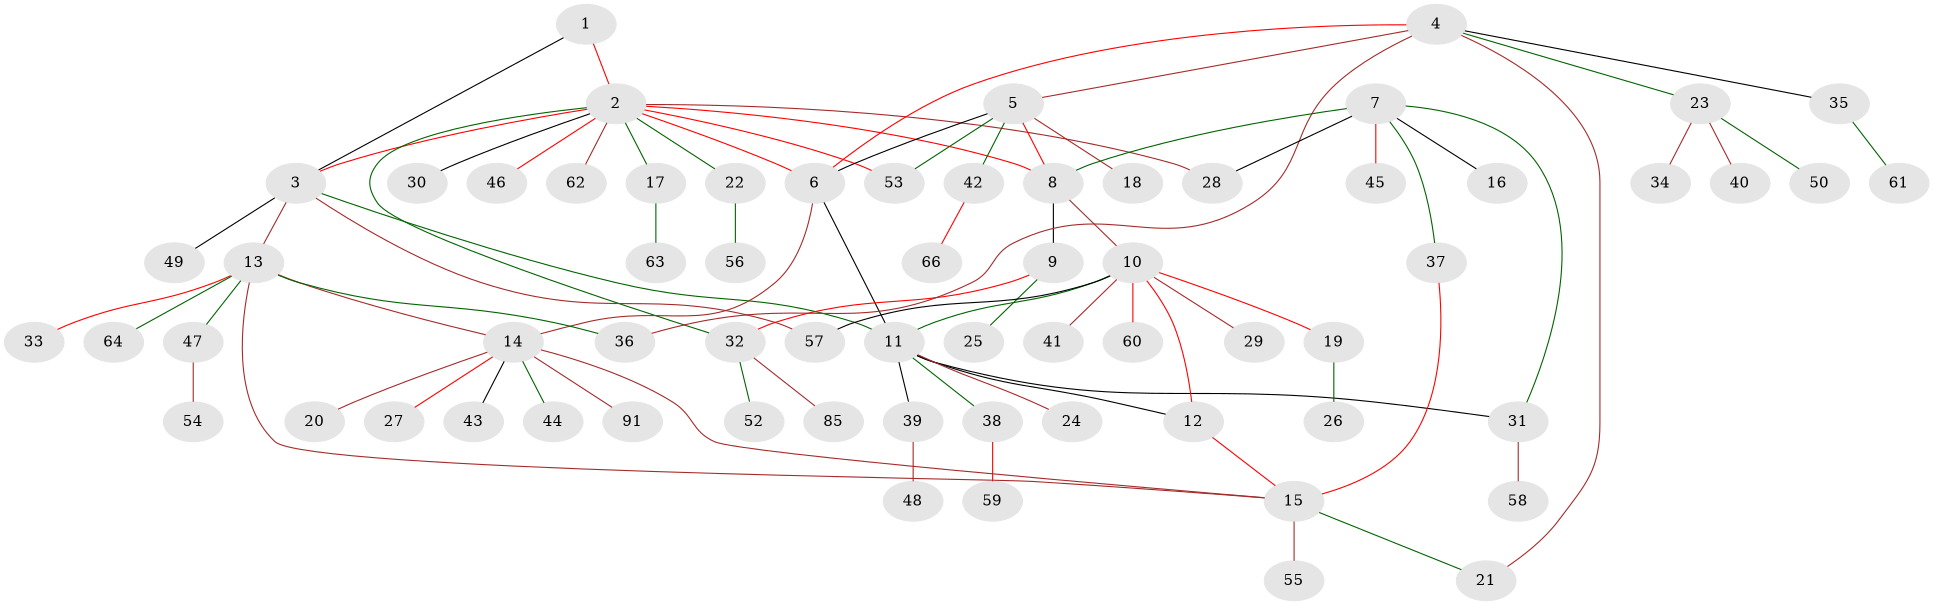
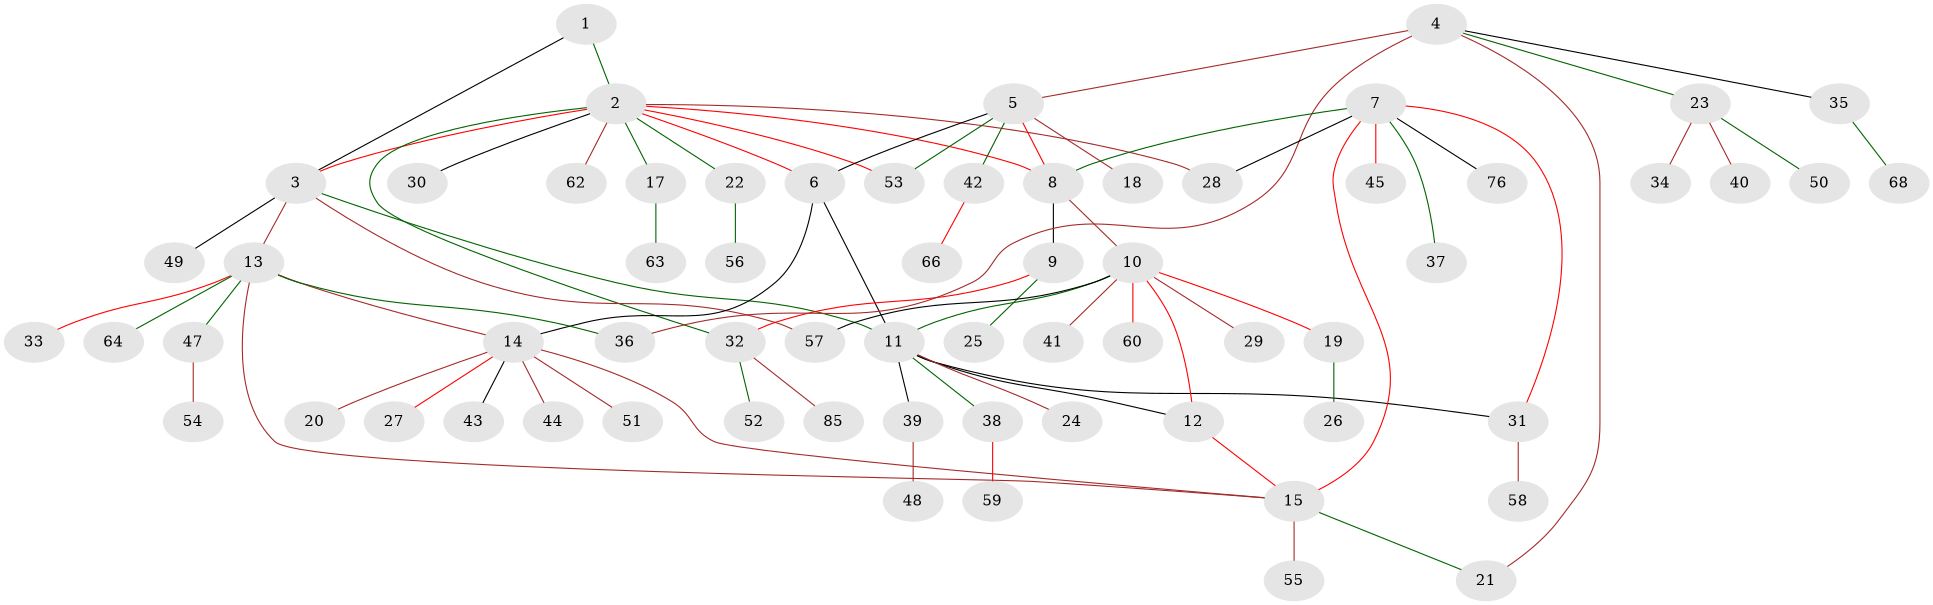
(1106, 50) -> none
(601, 64) -> (601, 64)
(497, 183) -> none
(1497, 183) -> (1497, 183)
(1899, 183) -> (1899, 183)
(1556, 210) -> (1556, 210)
(697, 315) -> (697, 315)
(533, 382) -> (533, 382)
(1424, 415) -> (1374, 314)
(633, 422) -> (633, 422)
